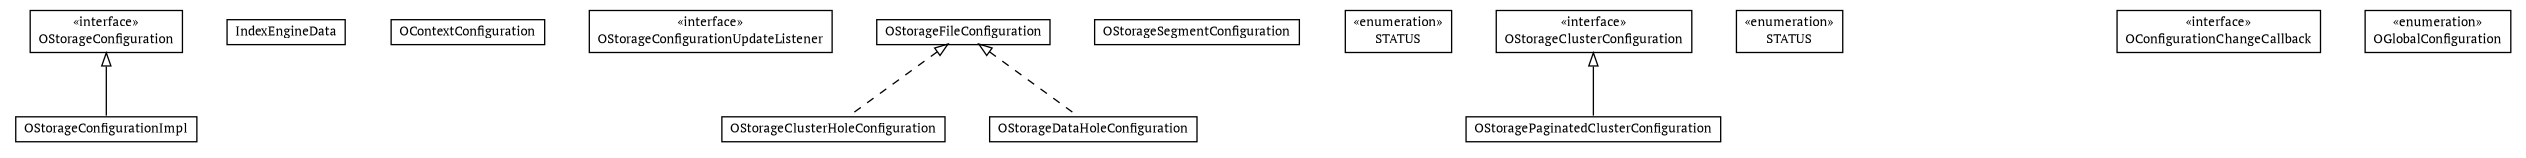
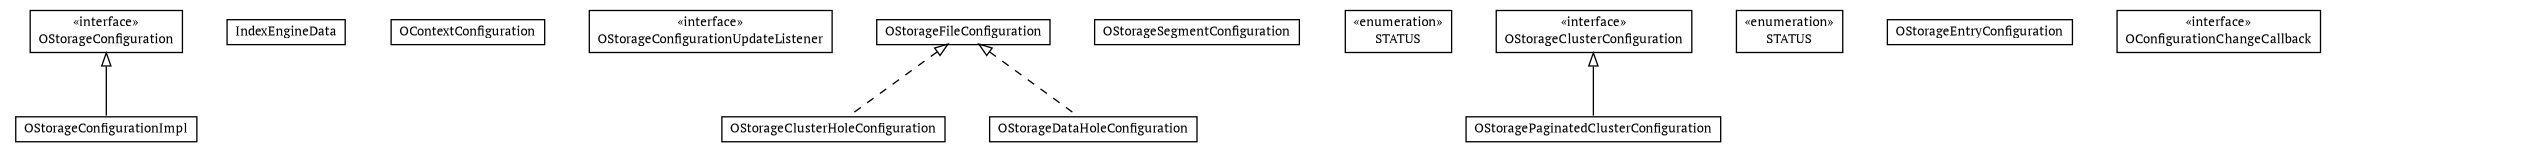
none -> (1979, 32)
(2437, 32) -> none
